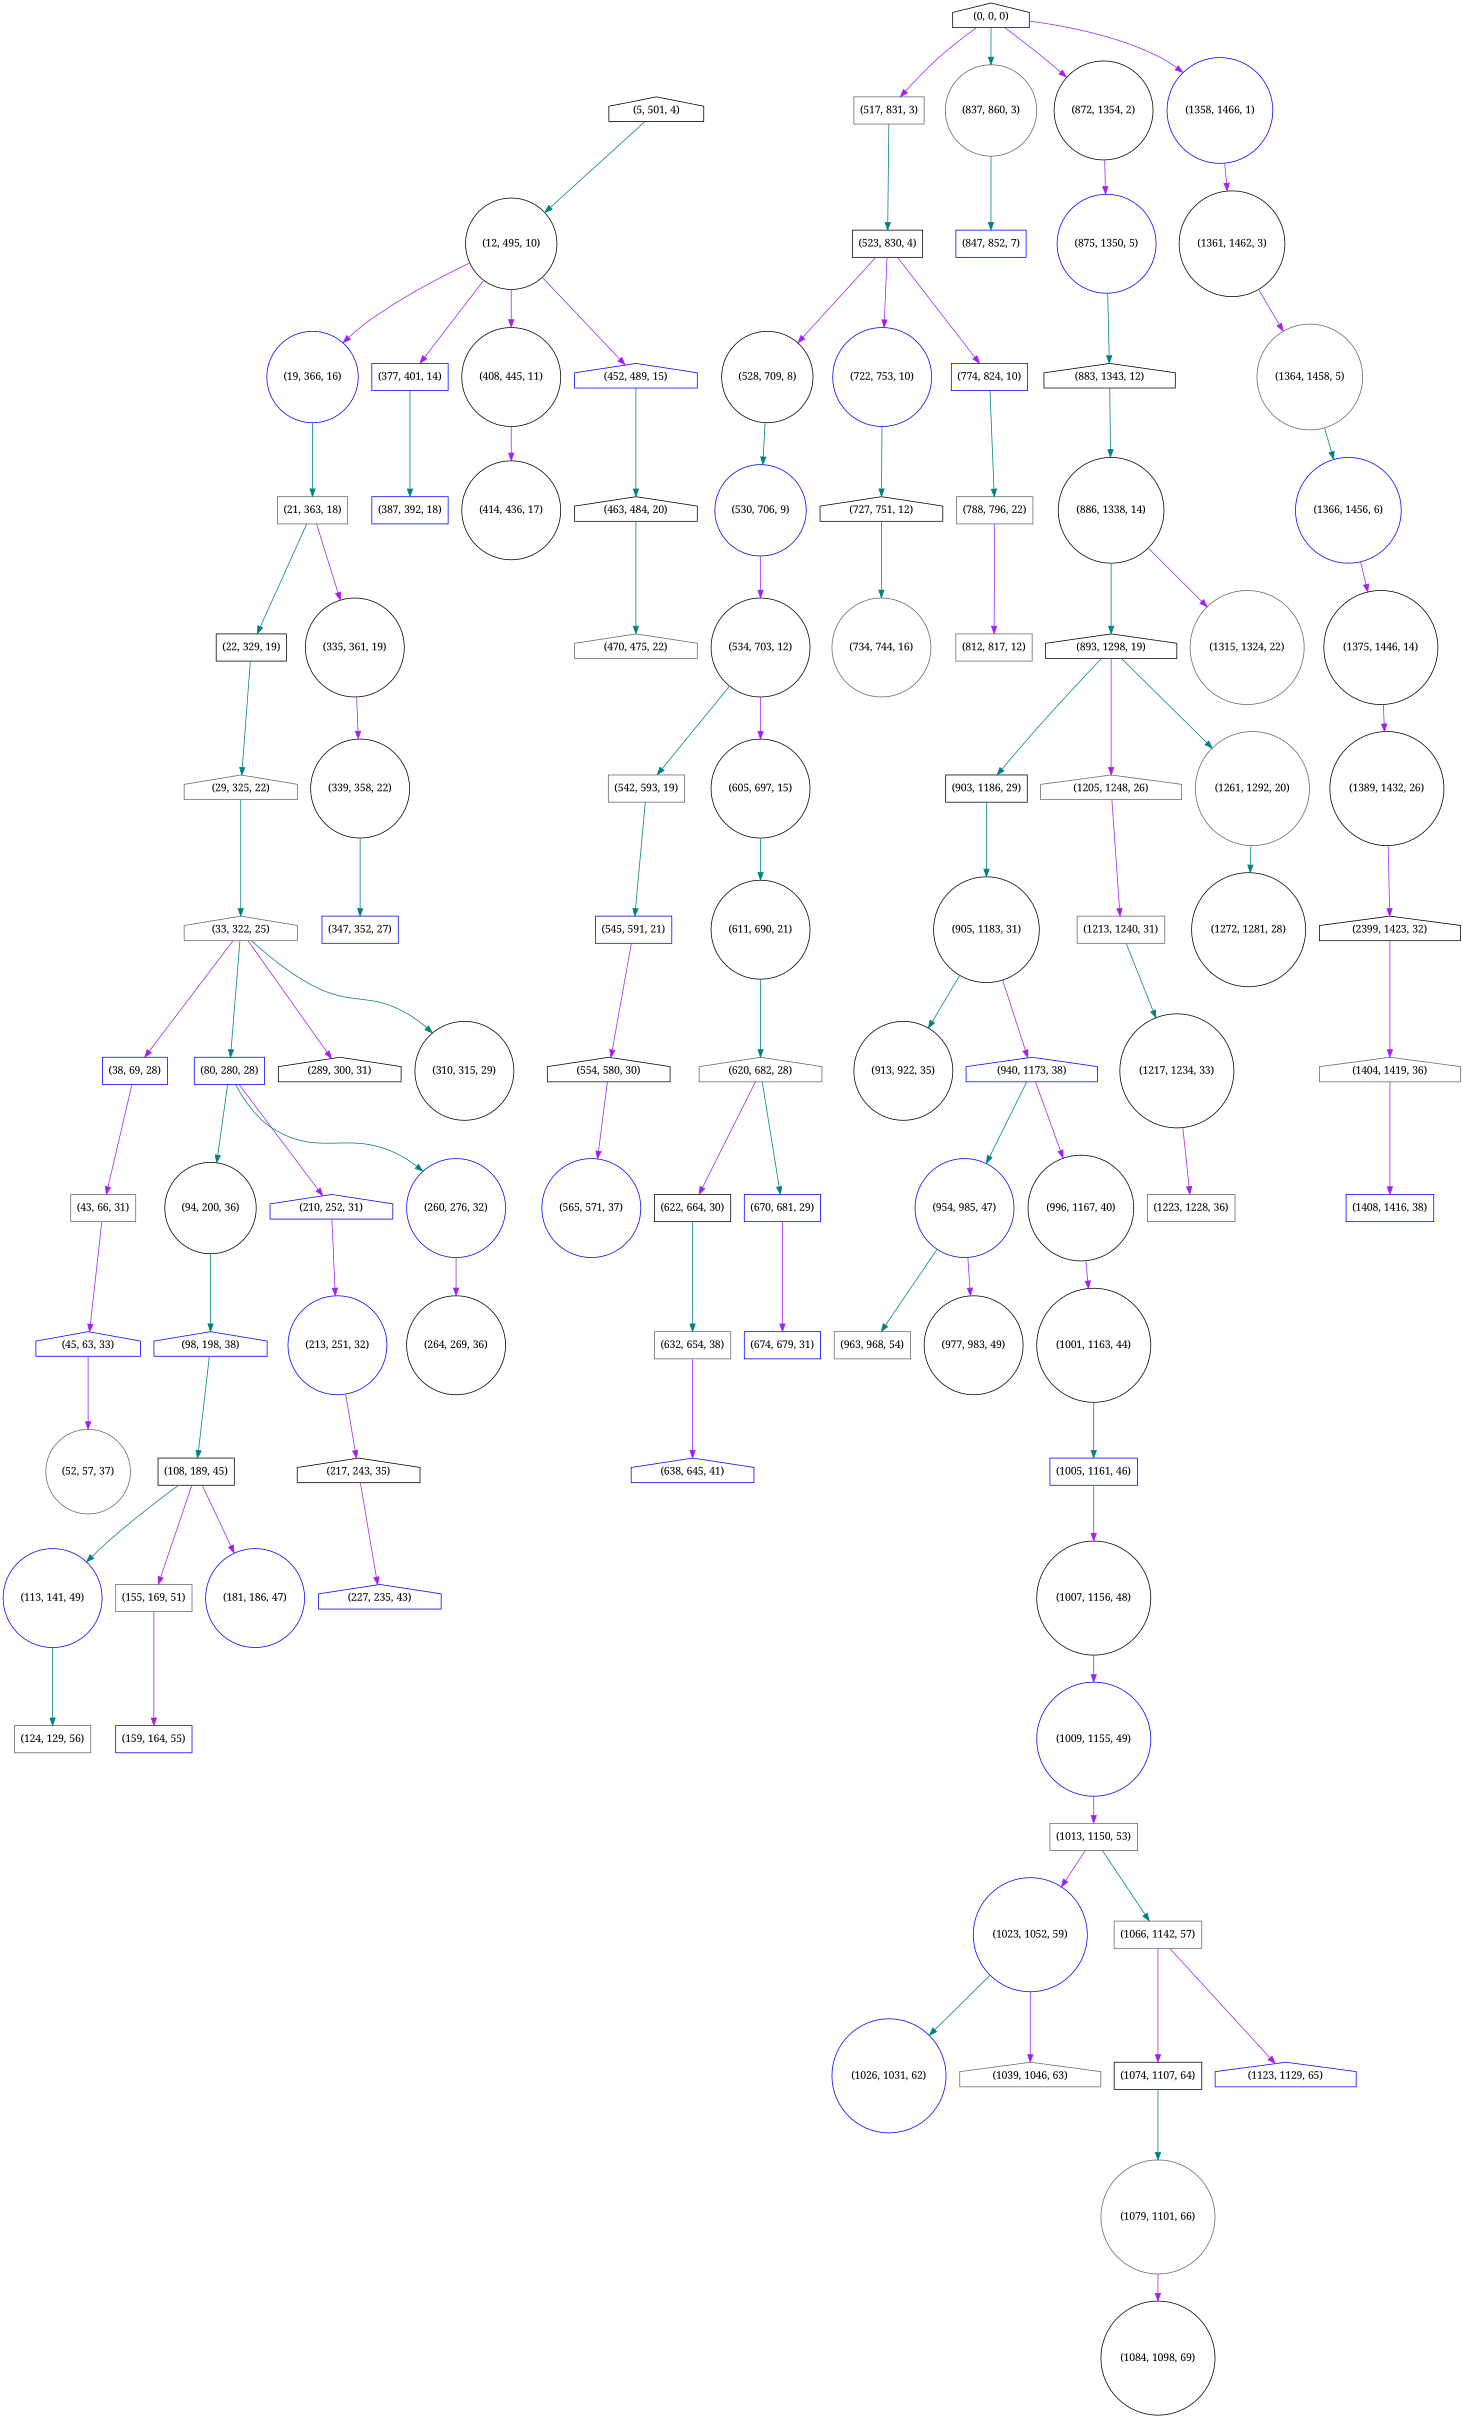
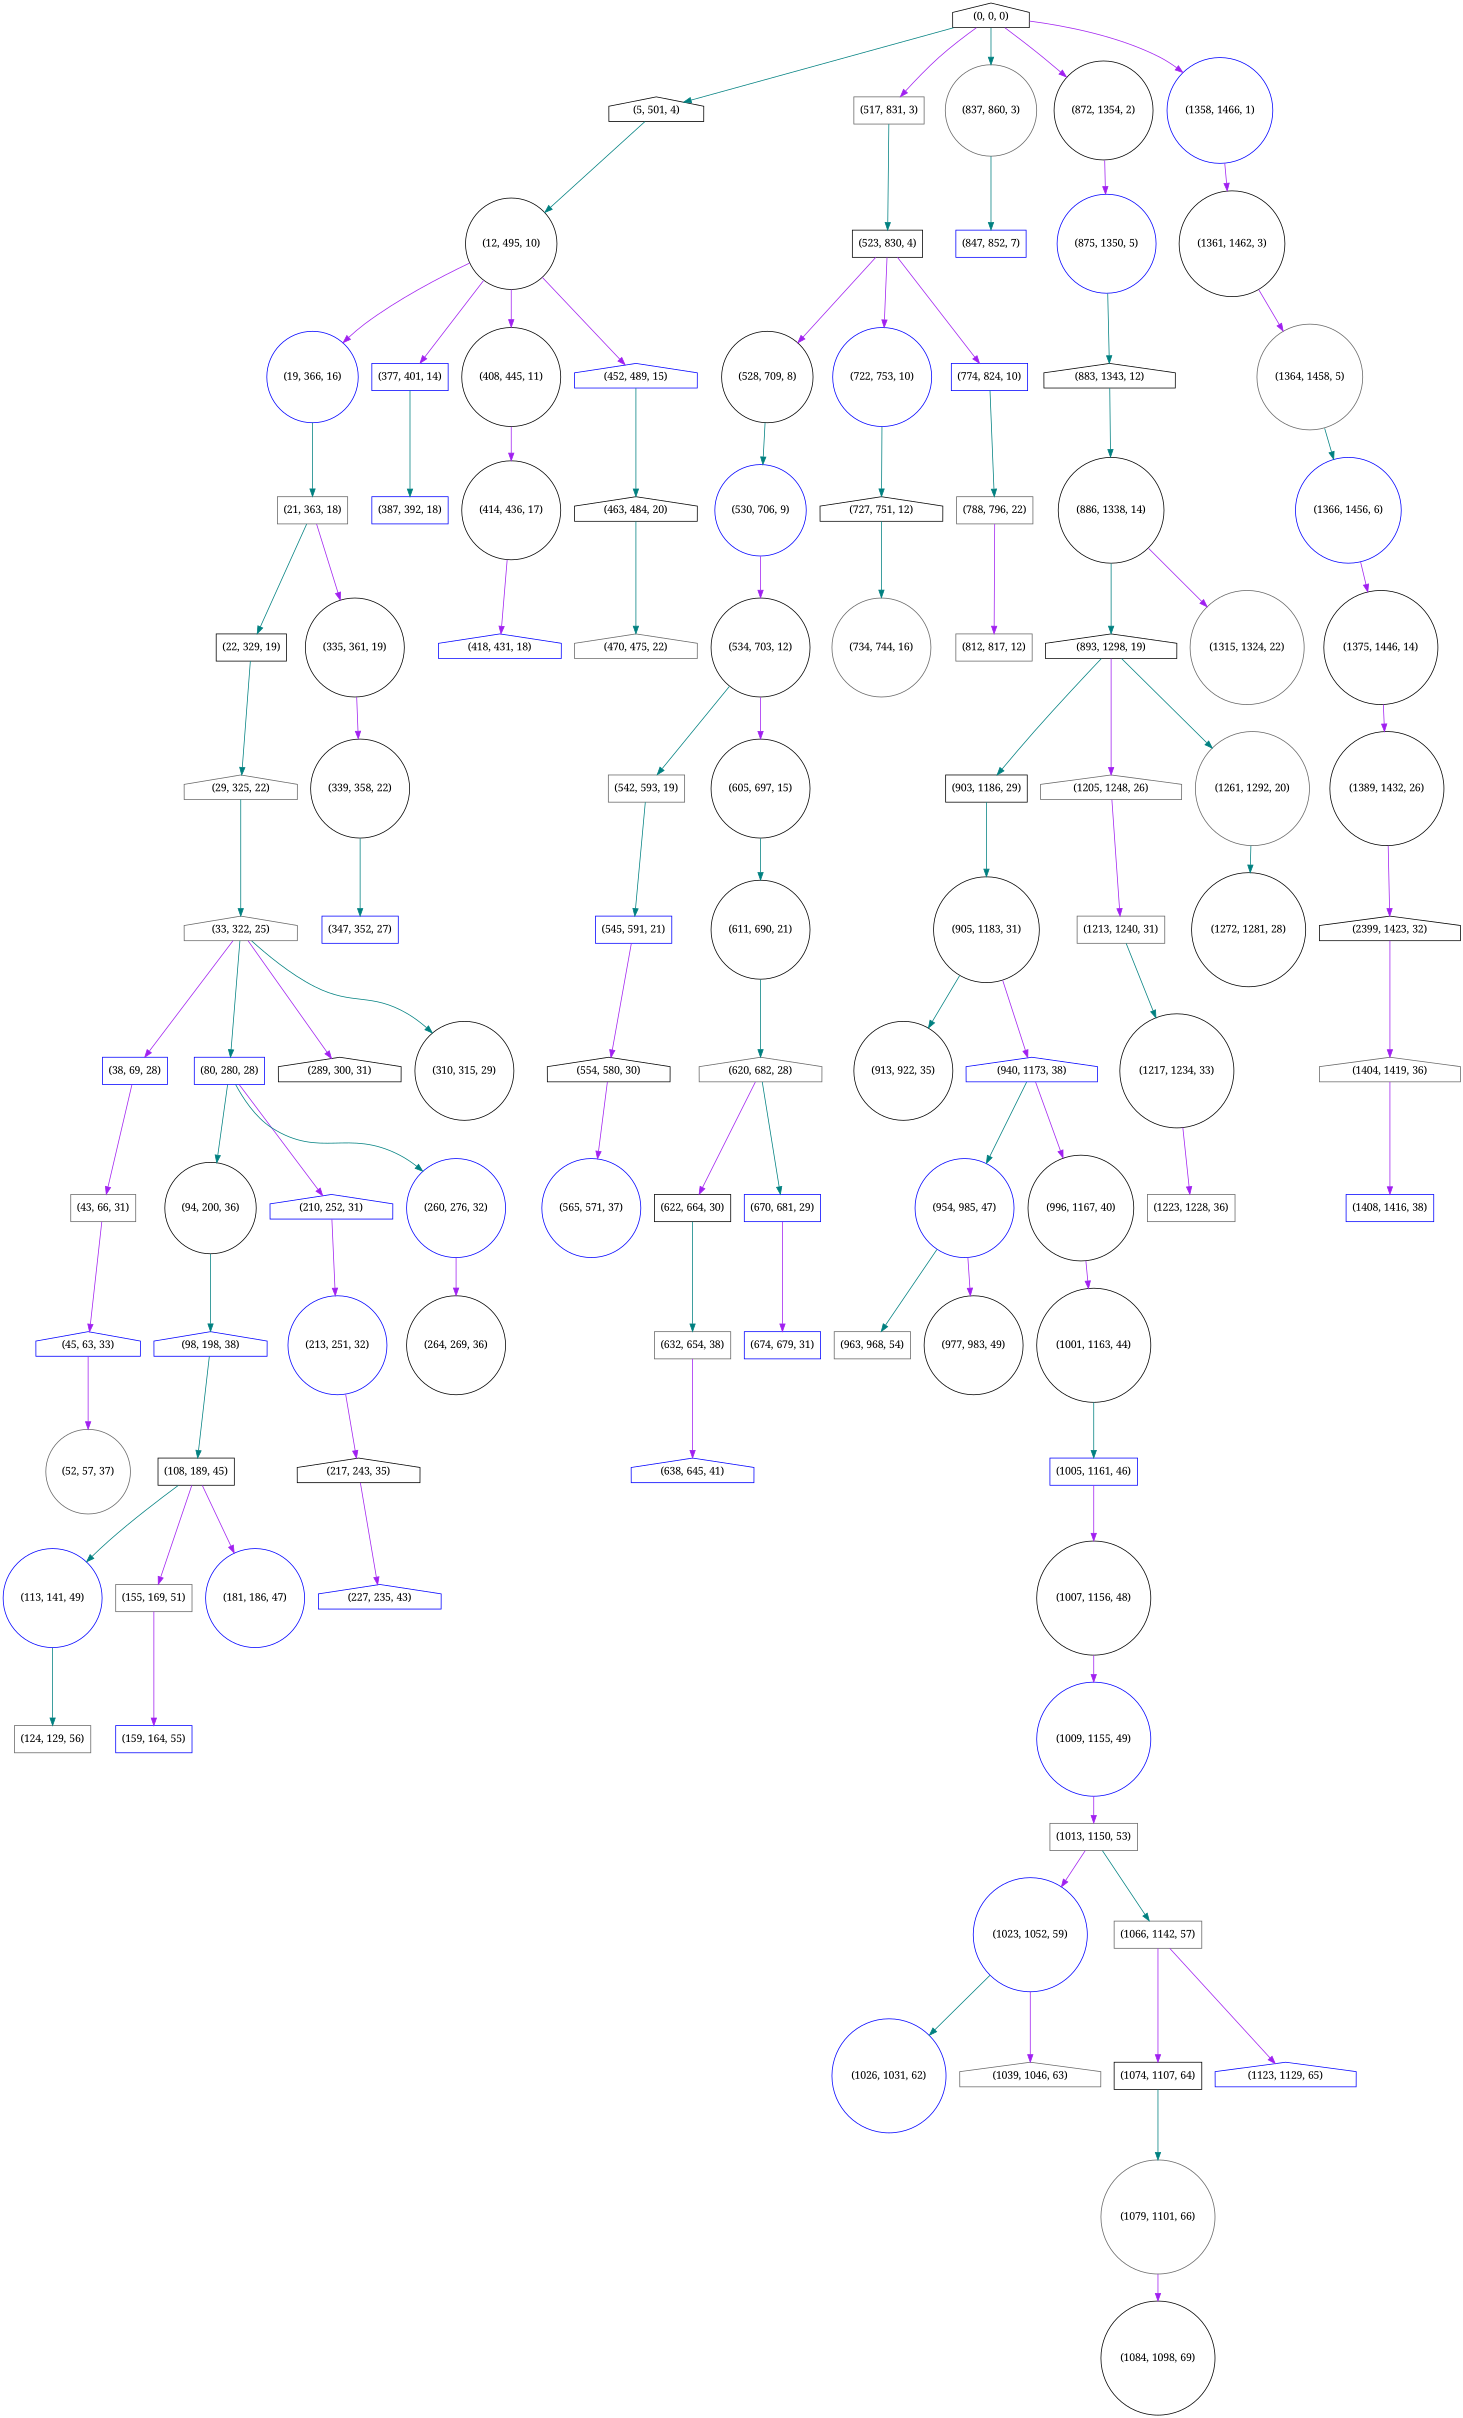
none -> (822, 64)
none -> (500, 648)
